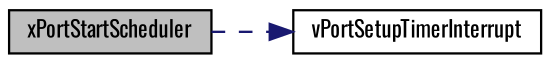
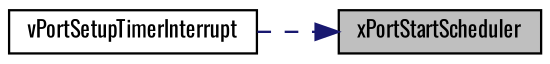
(241, 32) -> (286, 32)
